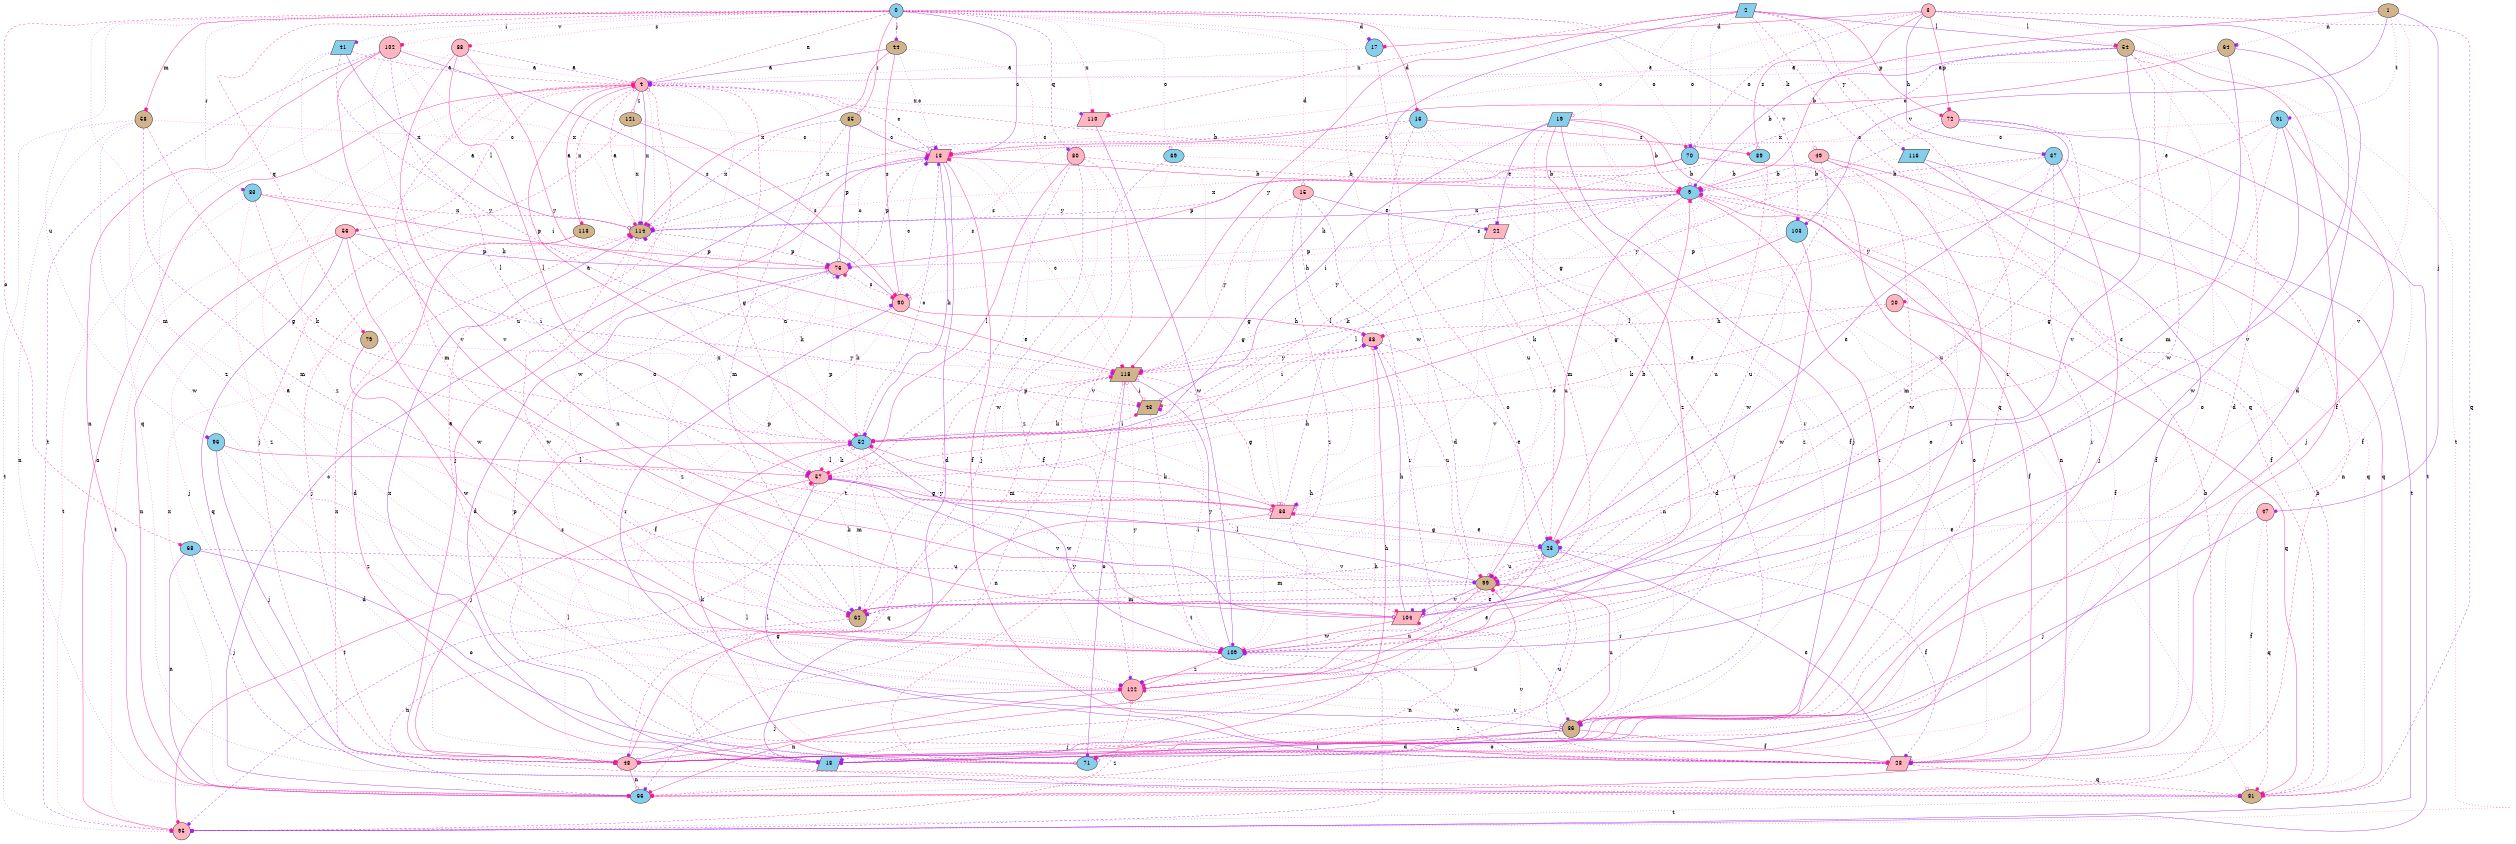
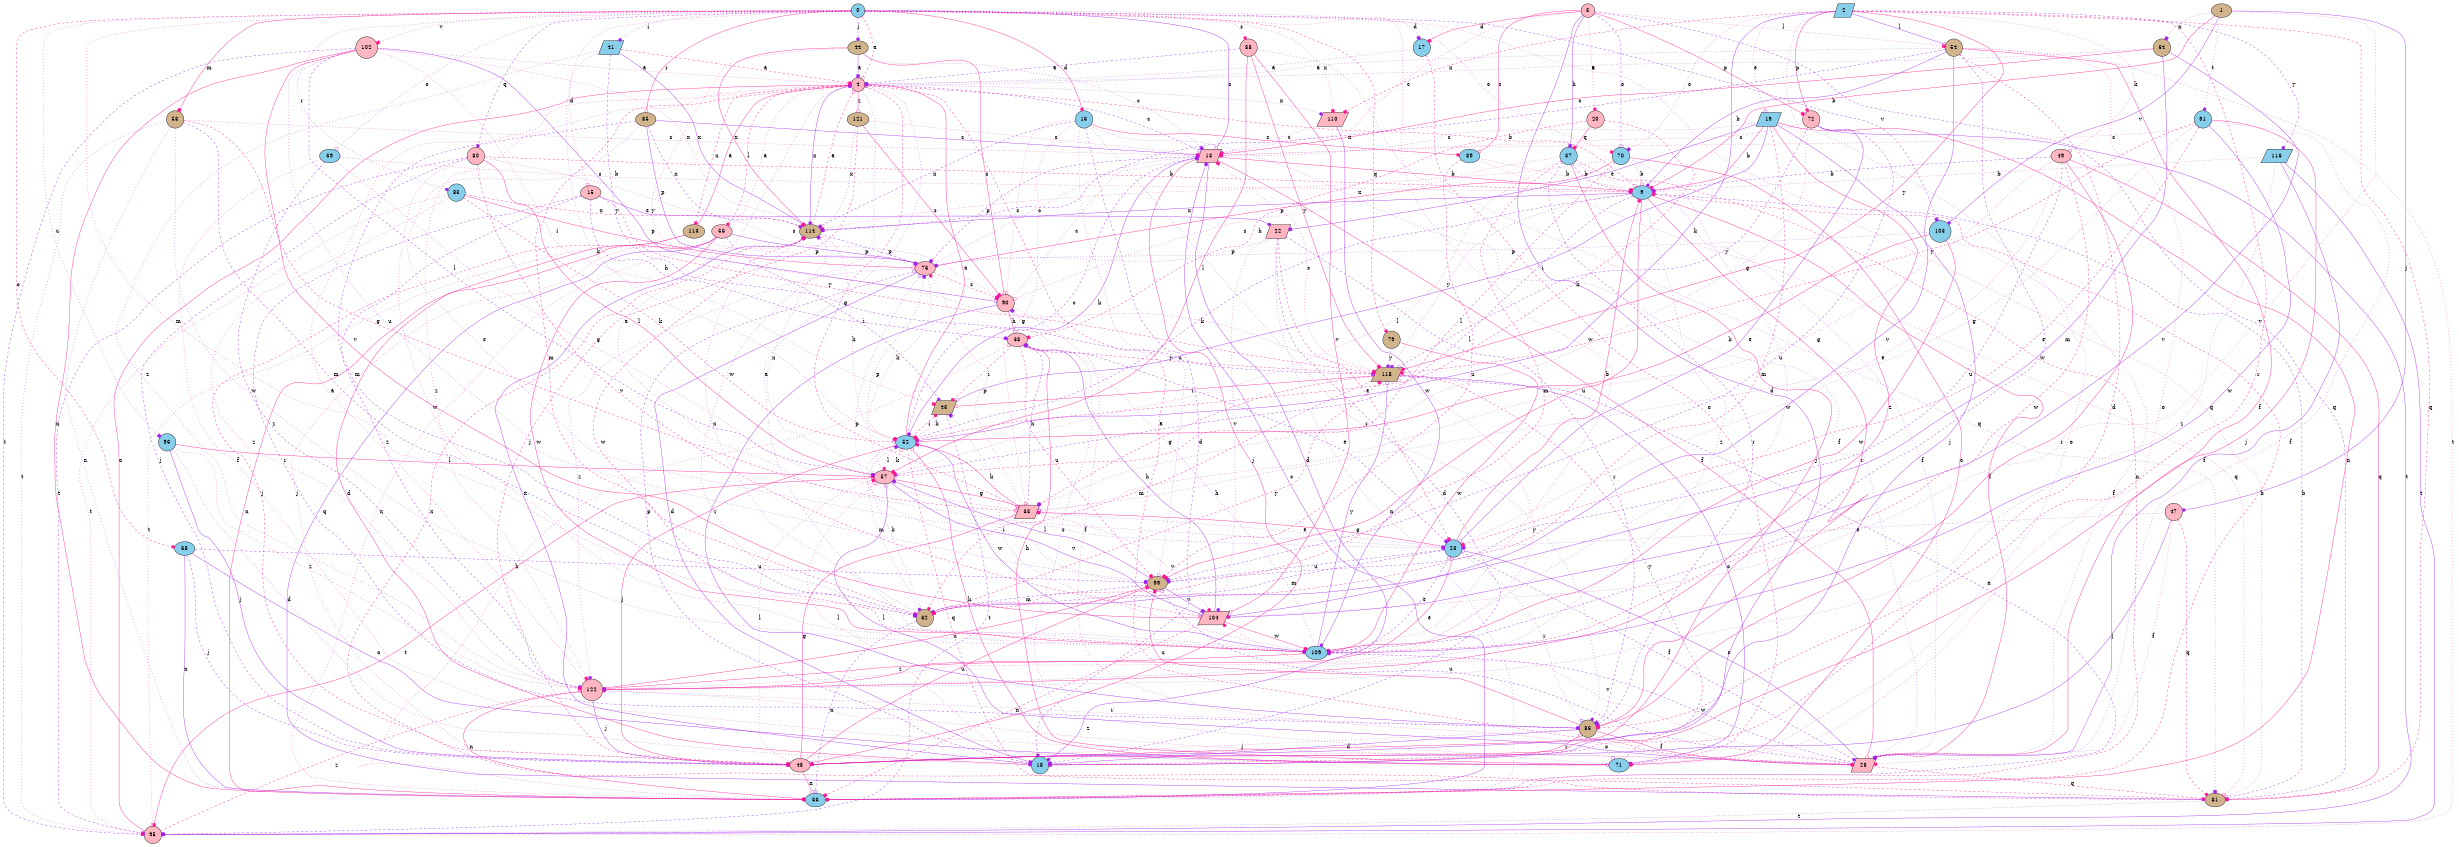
(2231, 467) -> (1583, 136)
(829, 763) -> (1040, 765)
